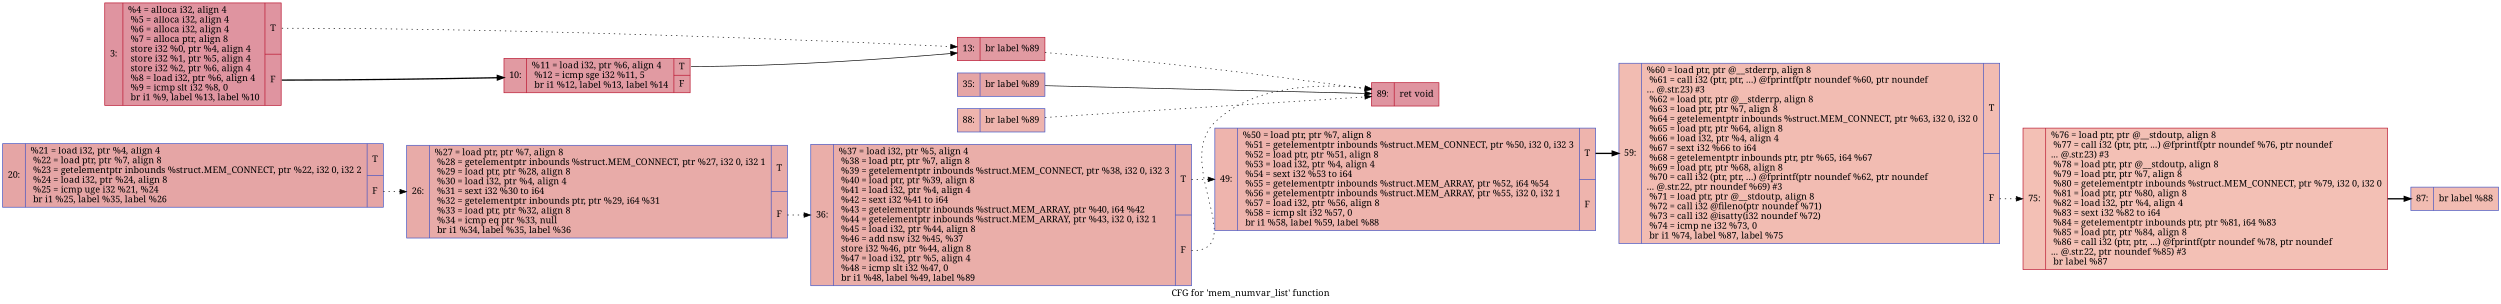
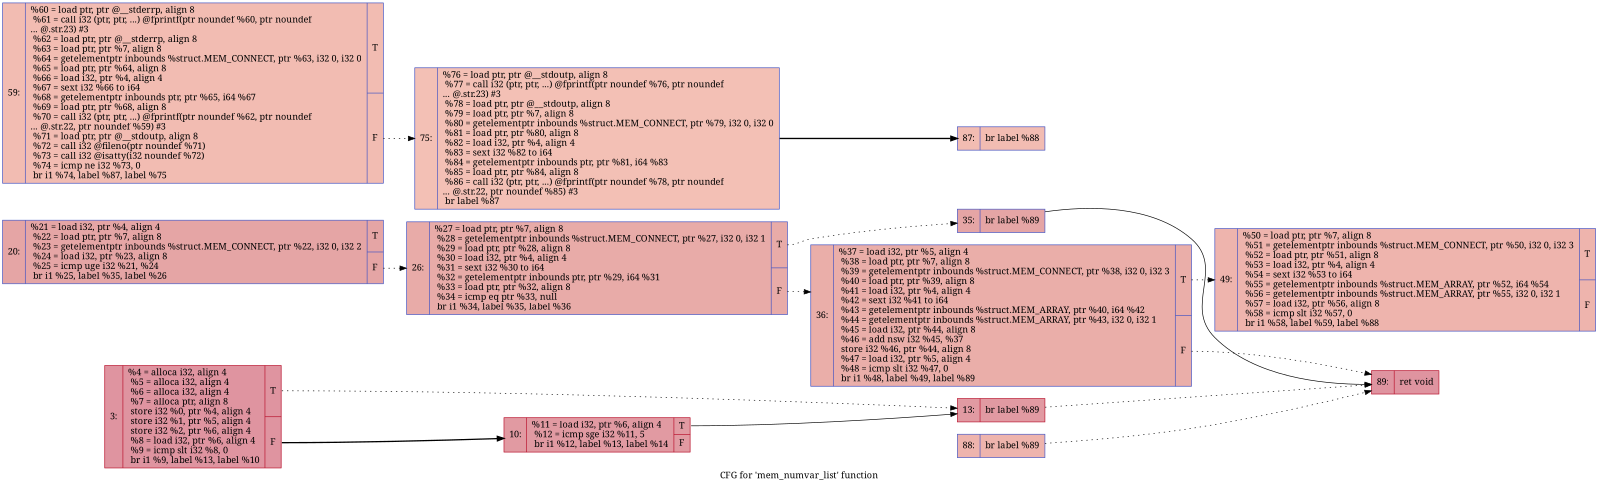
(1604, 153) -> none
(99, 180) -> (99, 257)
(1715, 187) -> (98, 127)
(2205, 199) -> (597, 138)
none -> (869, 231)
